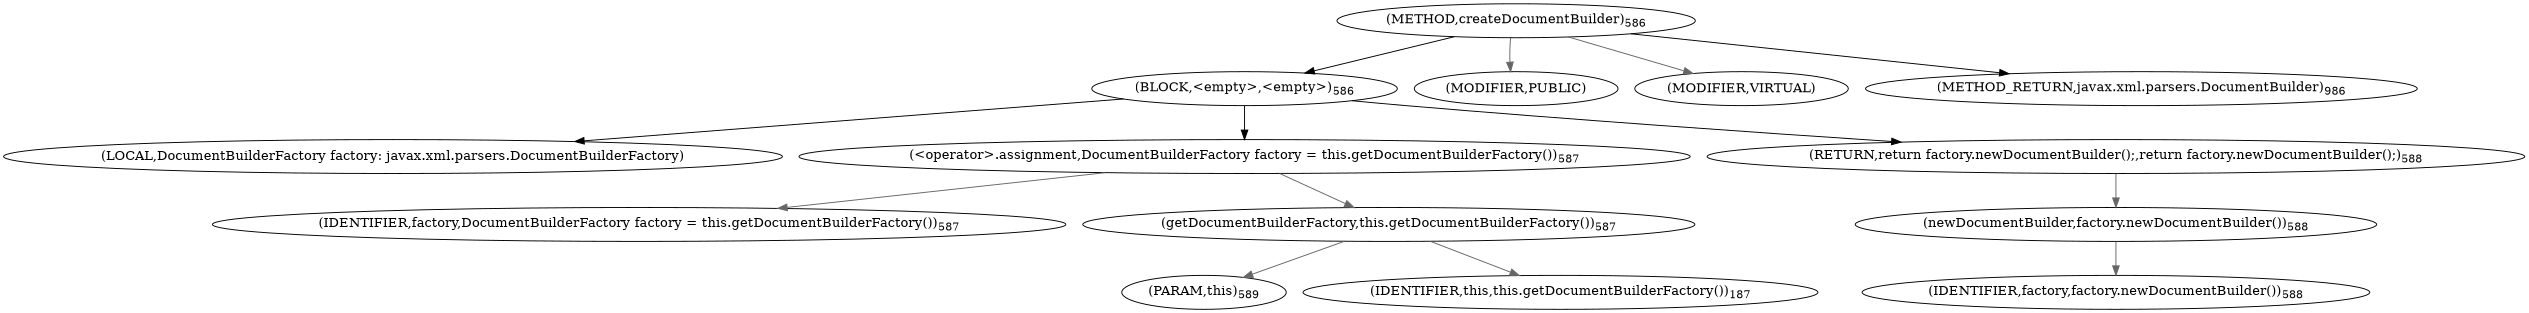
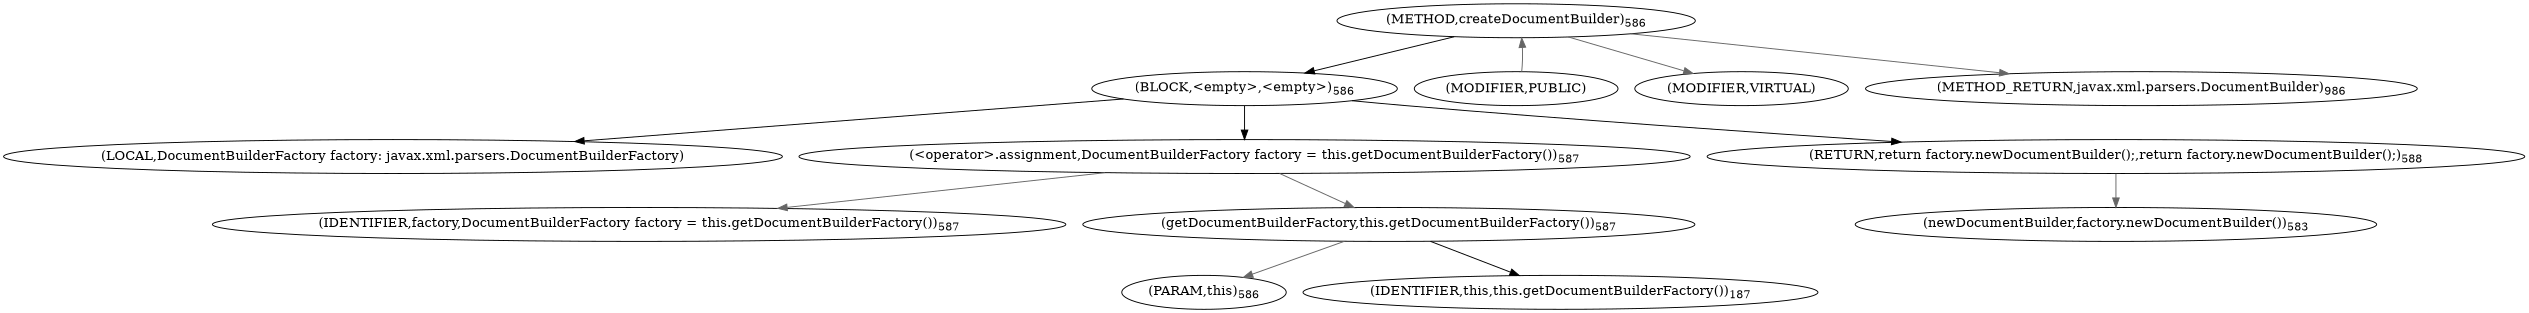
(1510, 50) -> (1522, 60)
(1815, 53) -> (1815, 53)
(2298, 223) -> (2298, 223)
(1470, 257) -> (1470, 257)
(1249, 291) -> (1249, 291)
(2116, 292) -> none
